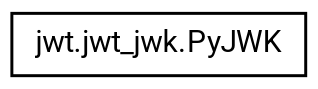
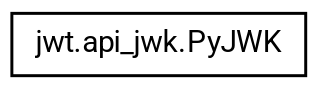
(159, 45) -> (159, 45)
